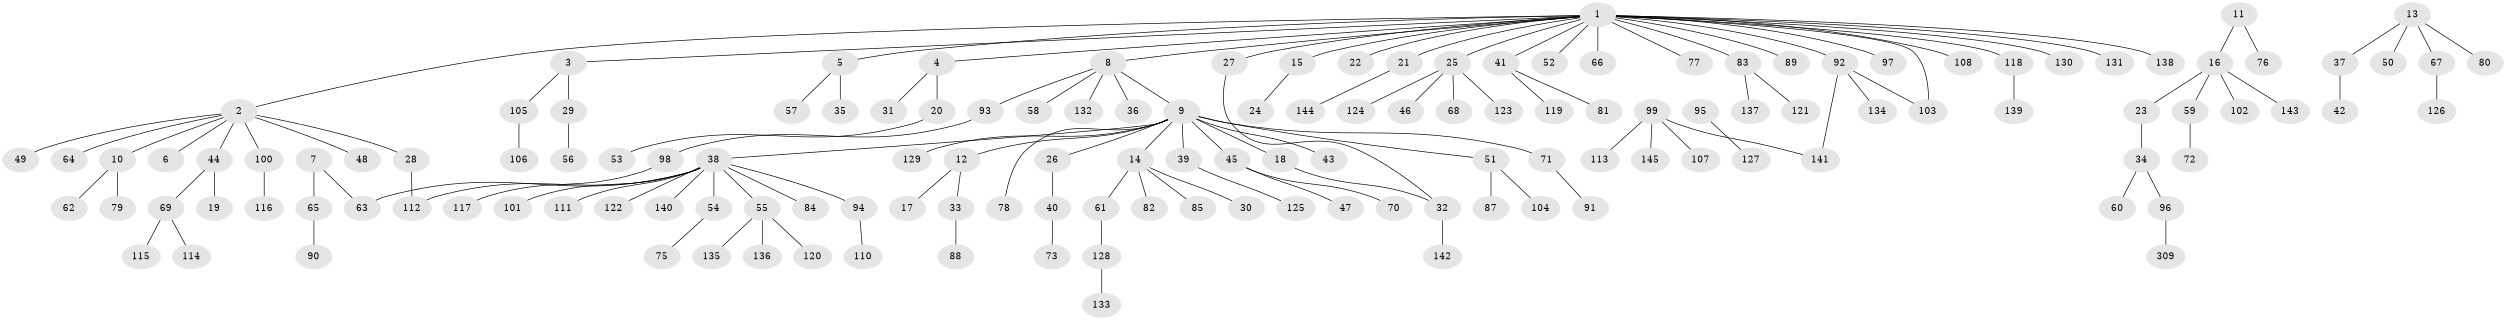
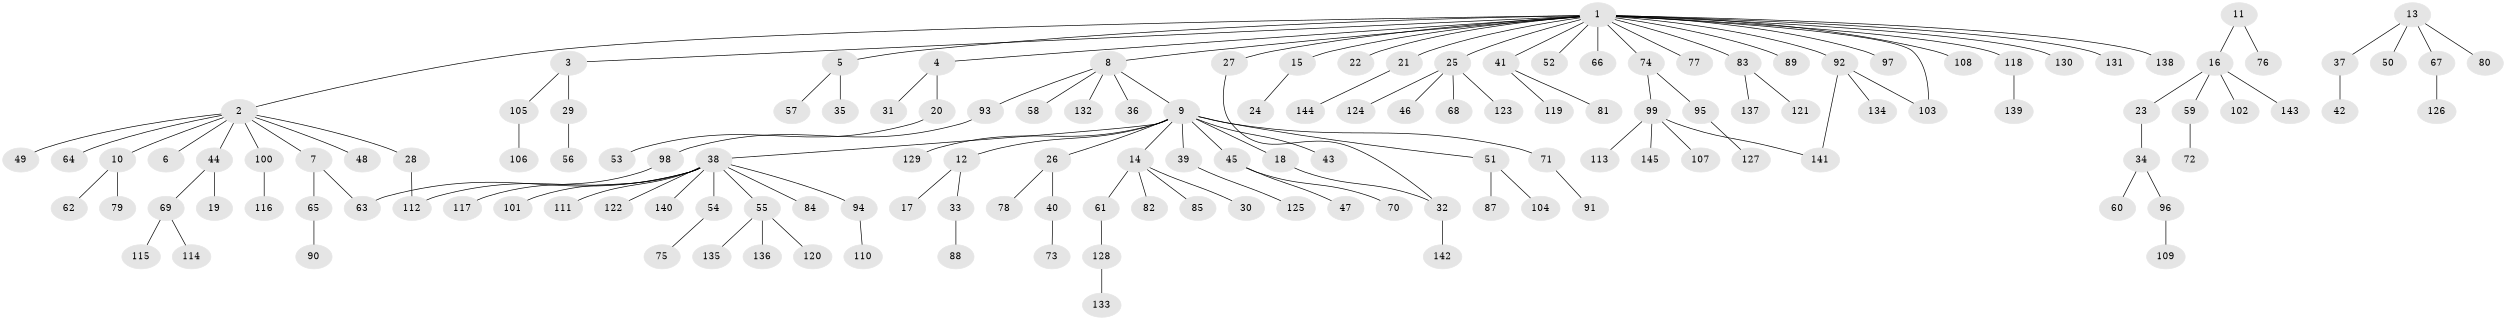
none -> (1646, 63)
none -> (277, 136)
(1029, 148) -> (1029, 184)
(2166, 257) -> (2166, 257)
